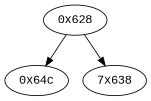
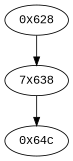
(58, 47) -> (37, 107)
